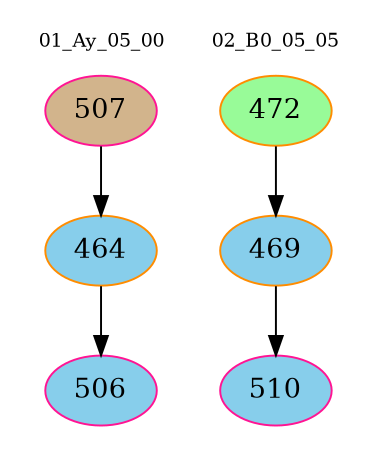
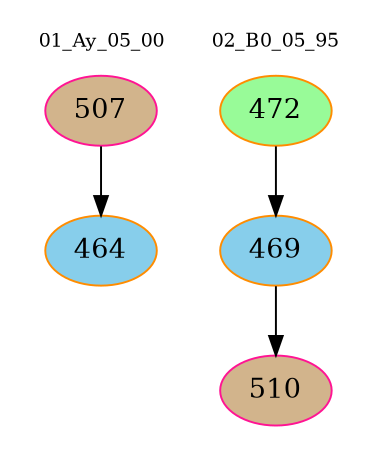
(276, 42) -> (276, 42)
(101, 391) -> none
(276, 391) -> (276, 391)
